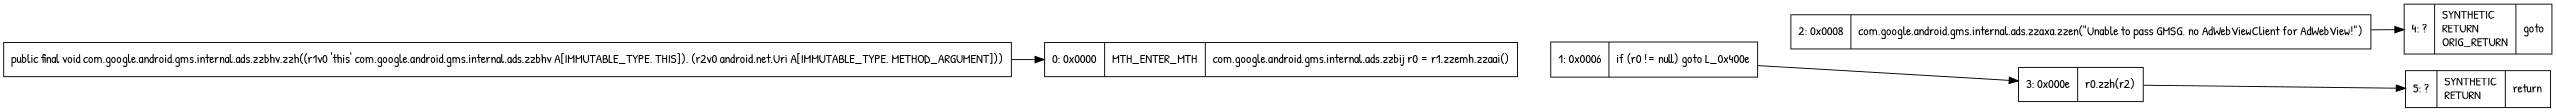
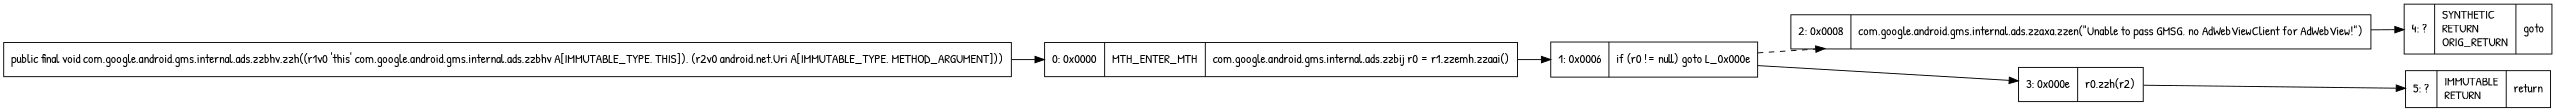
none -> (1787, 51)
(1683, 59) -> (1683, 59)
none -> (1530, 60)
(2471, 82) -> (2472, 82)
